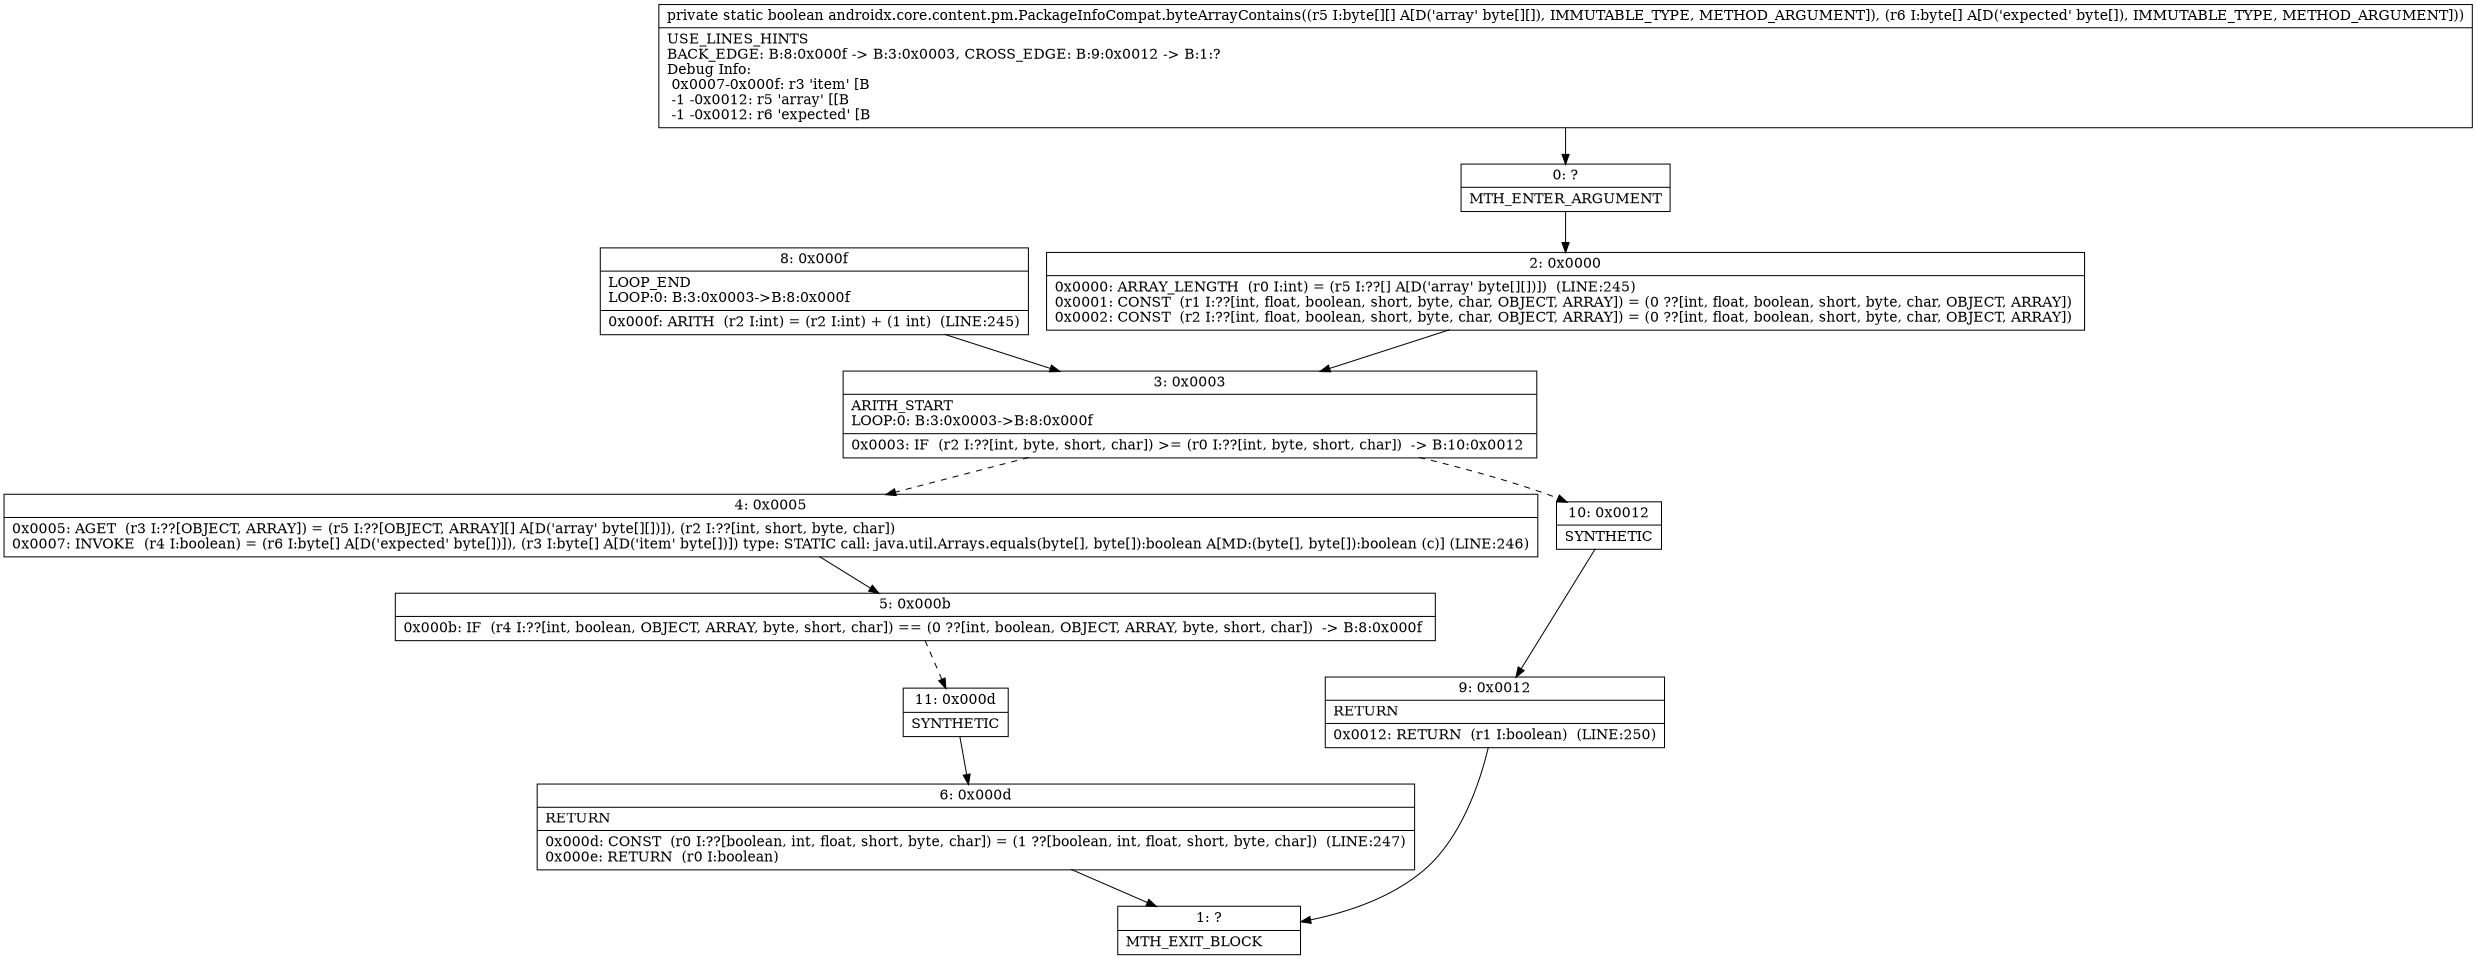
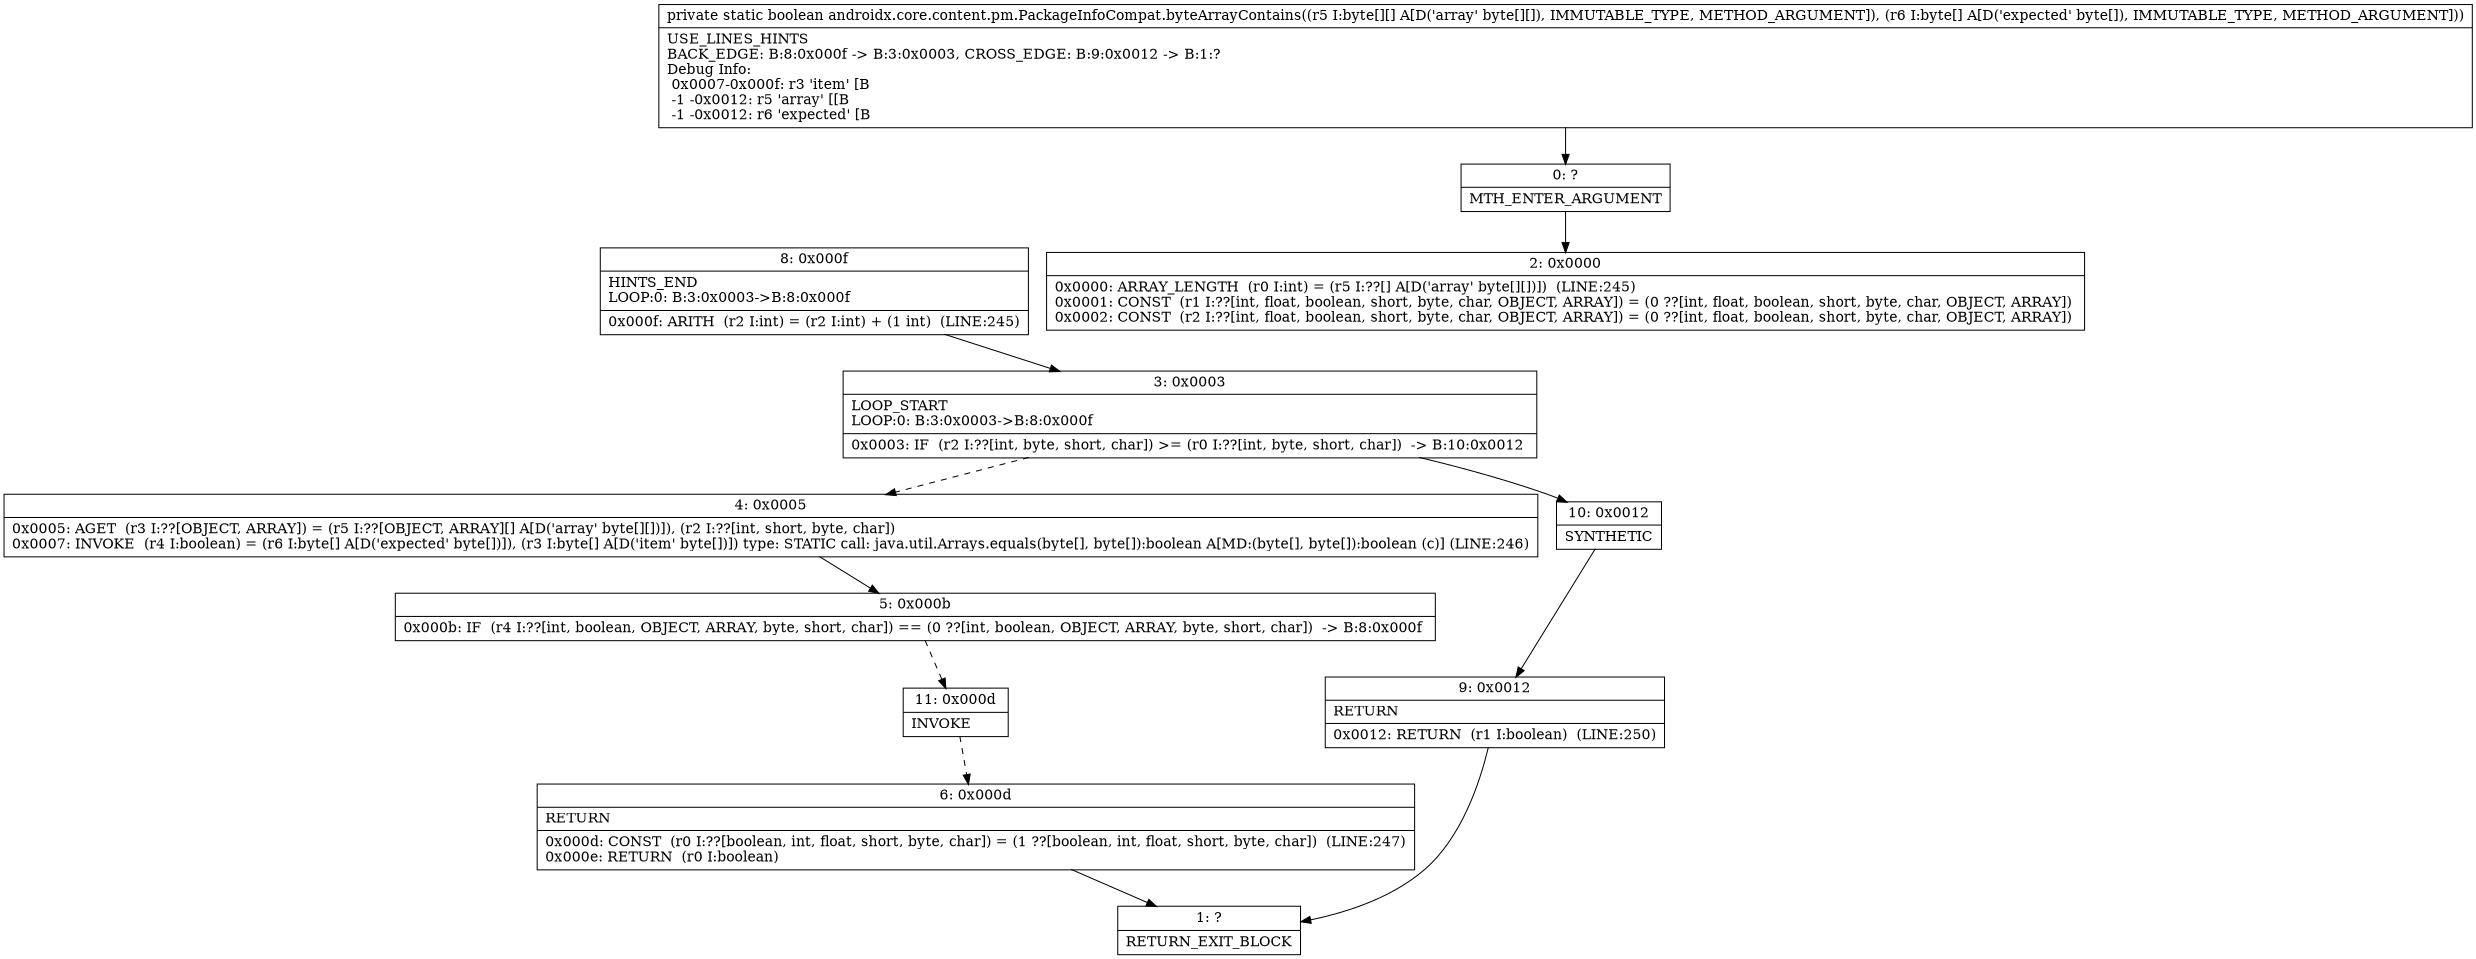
(650, 283) -> (653, 283)
(1390, 349) -> none
(902, 406) -> (900, 406)
(1489, 476) -> (1489, 476)
(956, 724) -> (942, 724)
(963, 755) -> (963, 755)
(1195, 942) -> (1209, 942)
